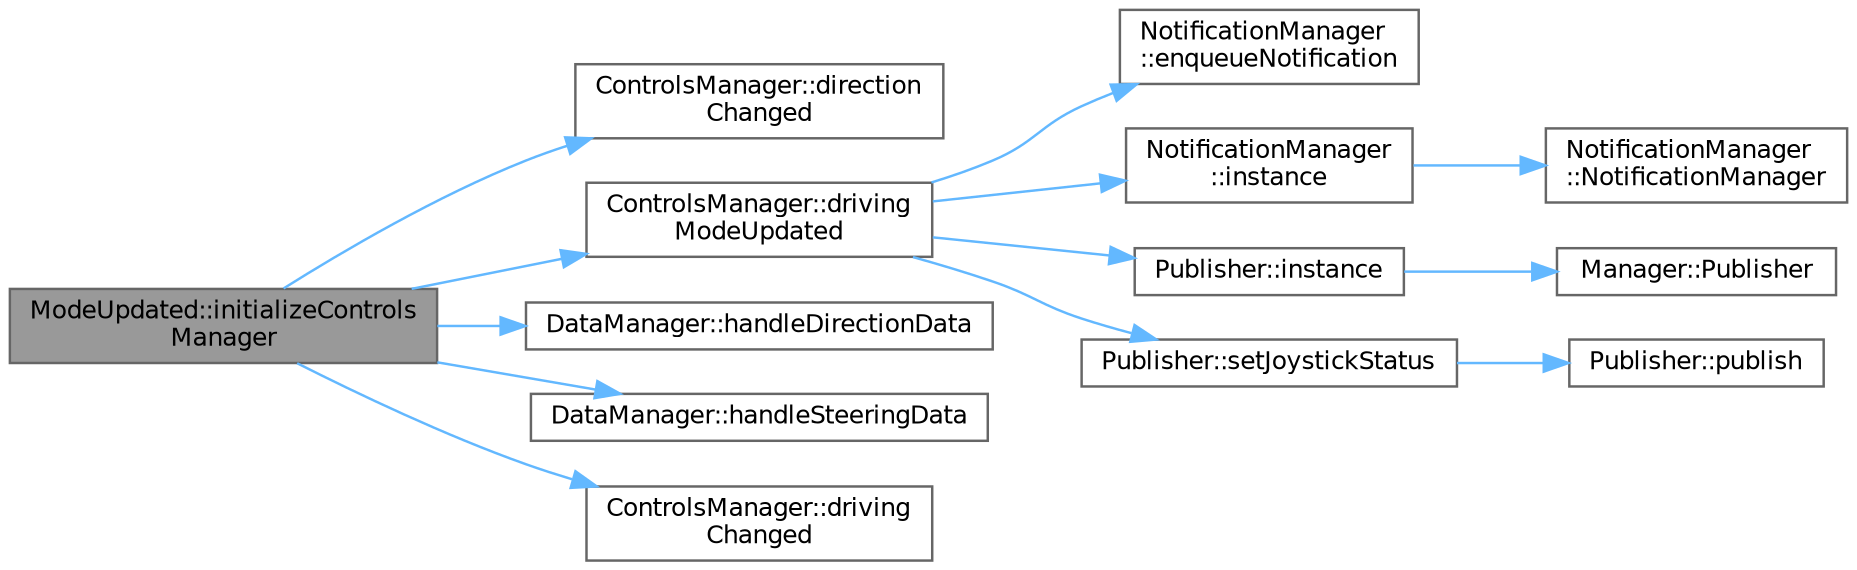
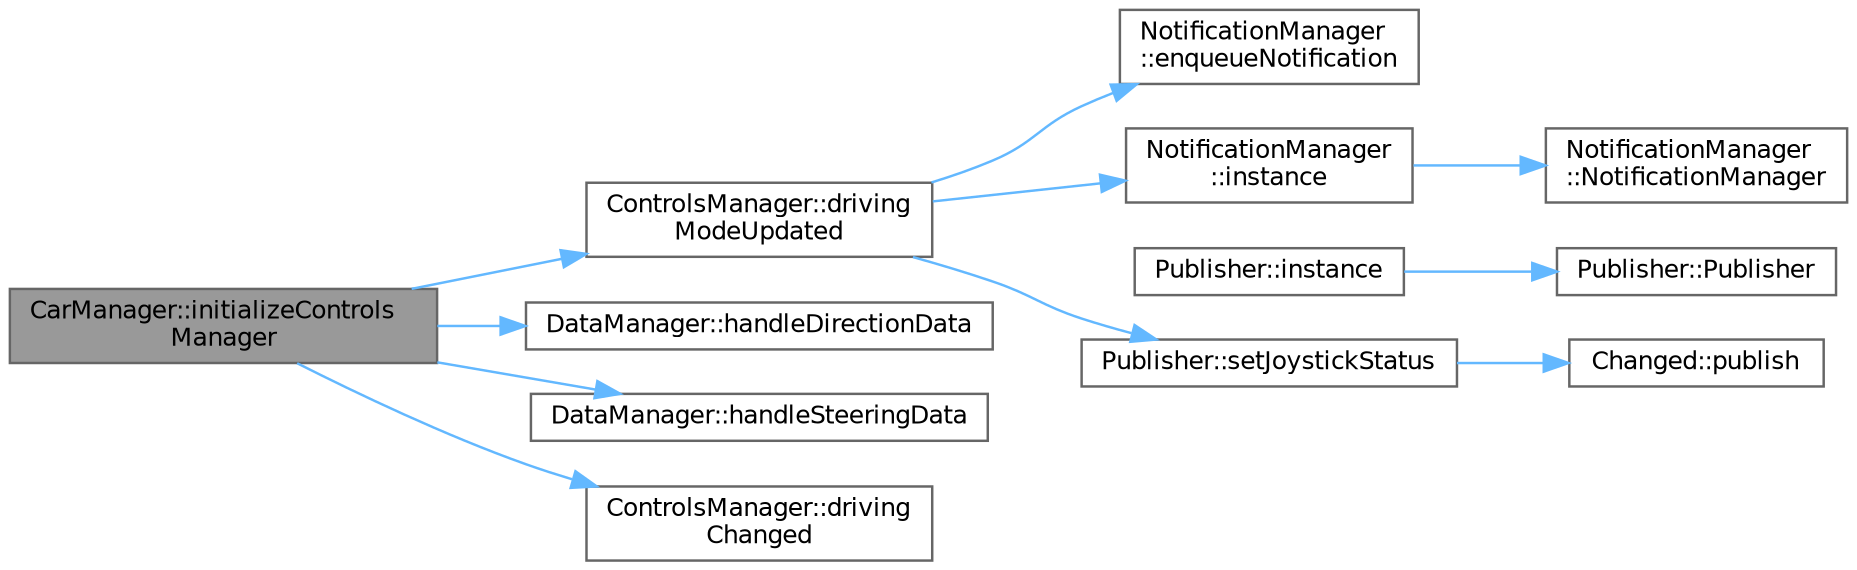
(759, 101) -> none
(1021, 246) -> none
(1697, 272) -> (1697, 272)
(223, 326) -> (223, 326)
(1697, 363) -> (1697, 363)
